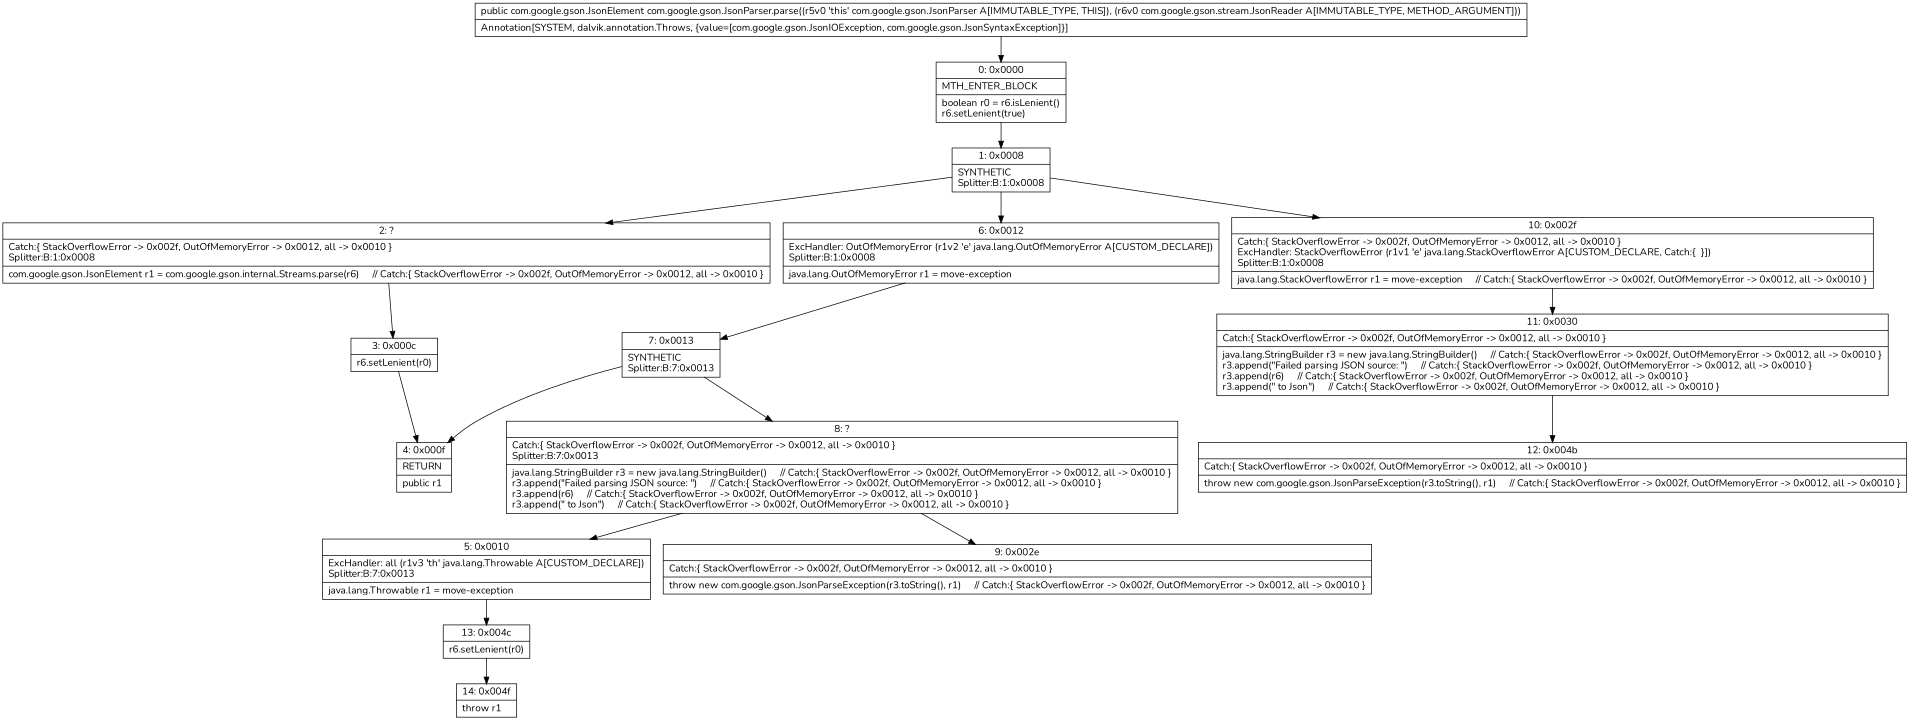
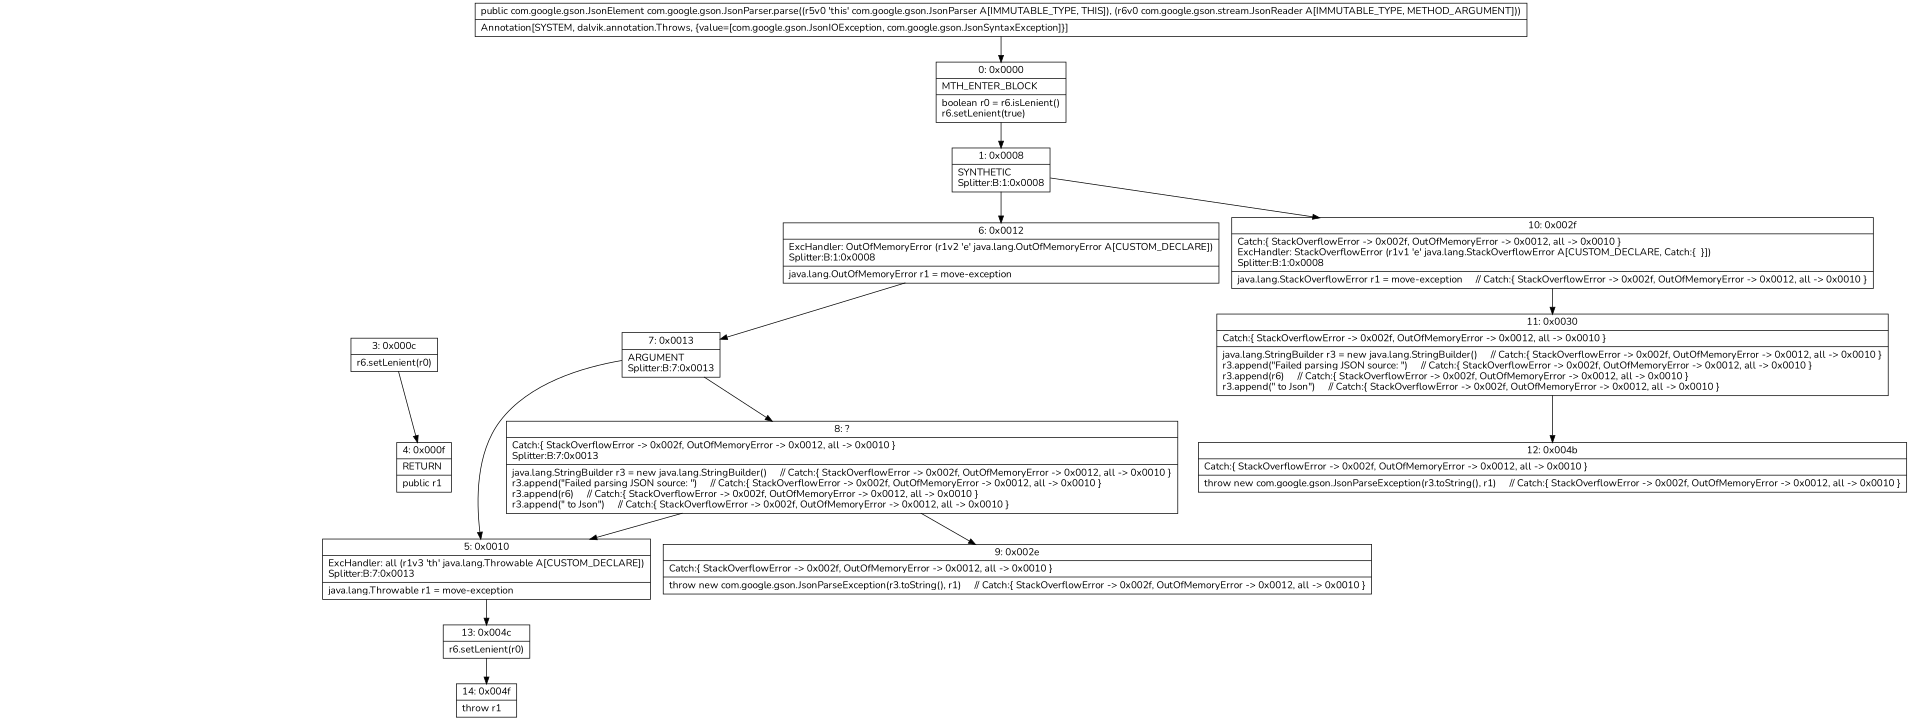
(386, 253) -> none
(655, 358) -> (656, 358)
(534, 394) -> (508, 412)
